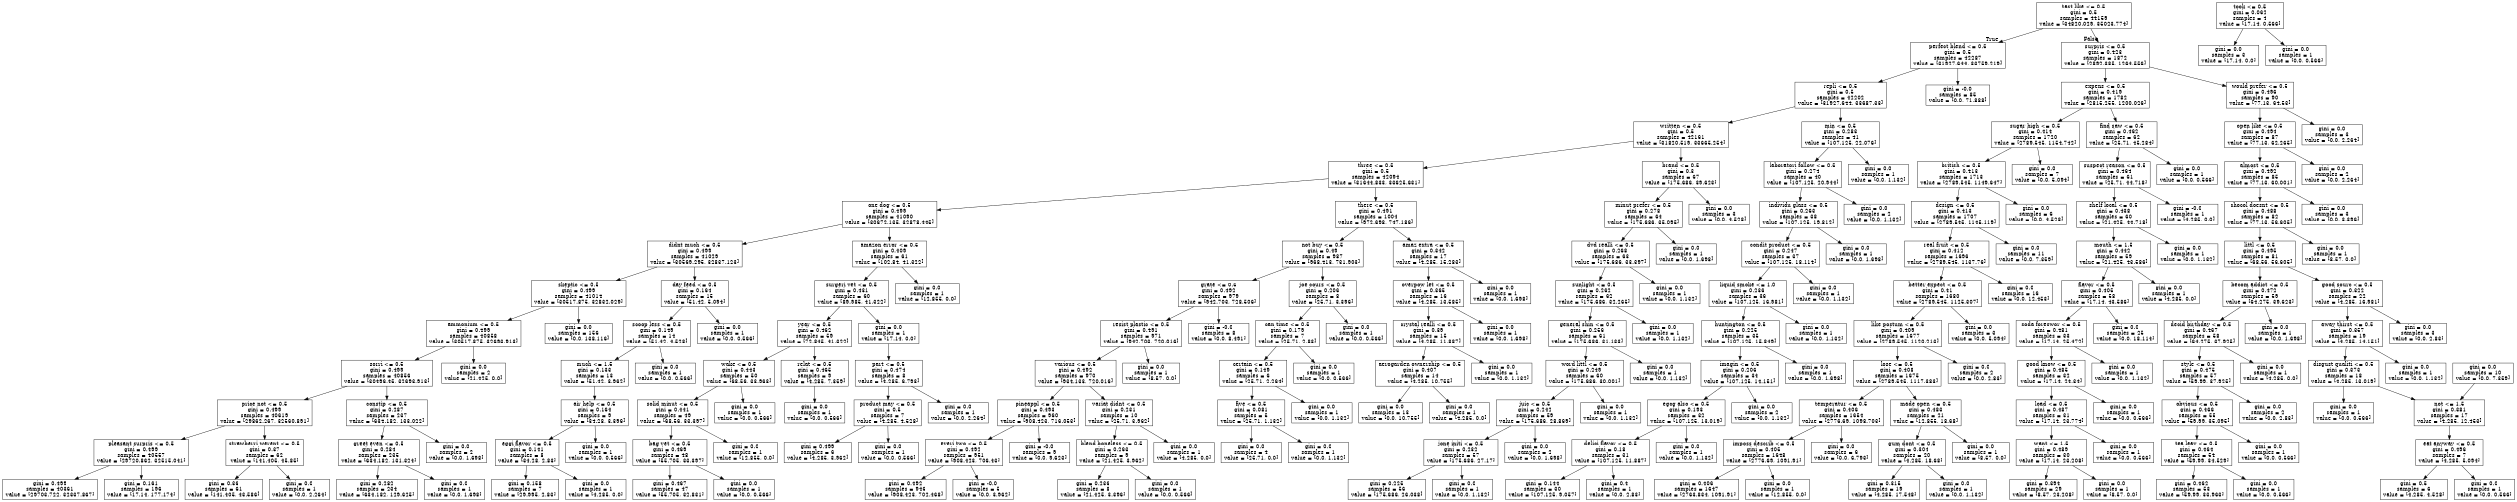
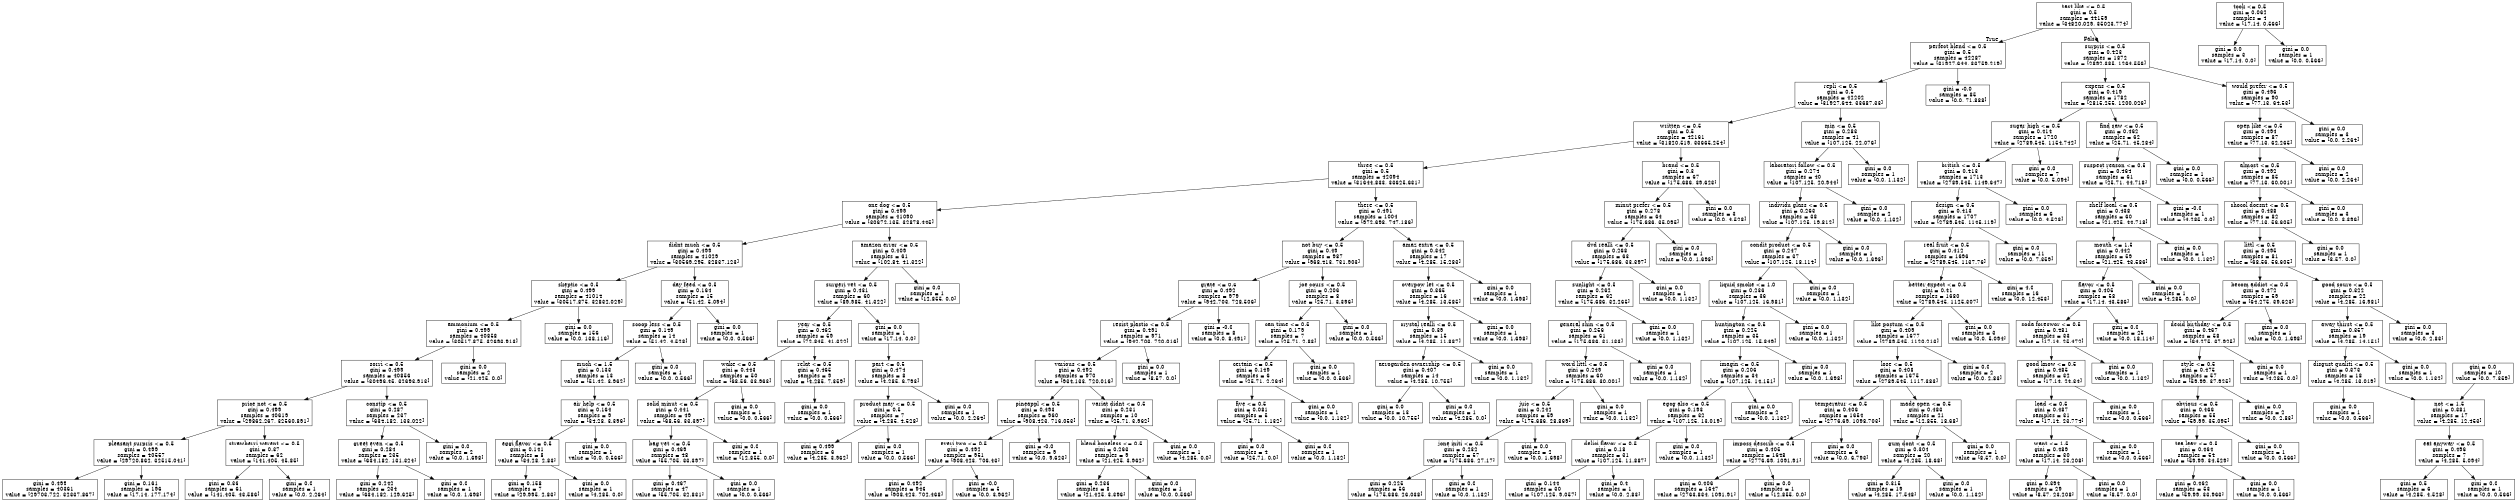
(2020, 294) -> (2020, 294)
(377, 489) -> (377, 489)
